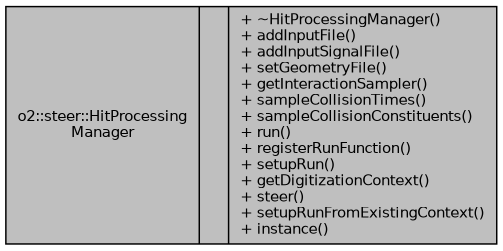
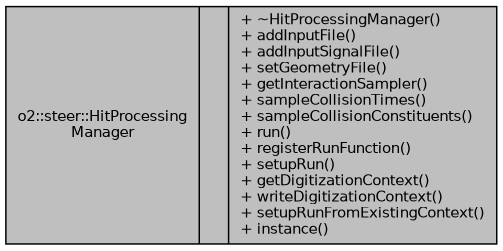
(273, 197) -> (342, 197)
